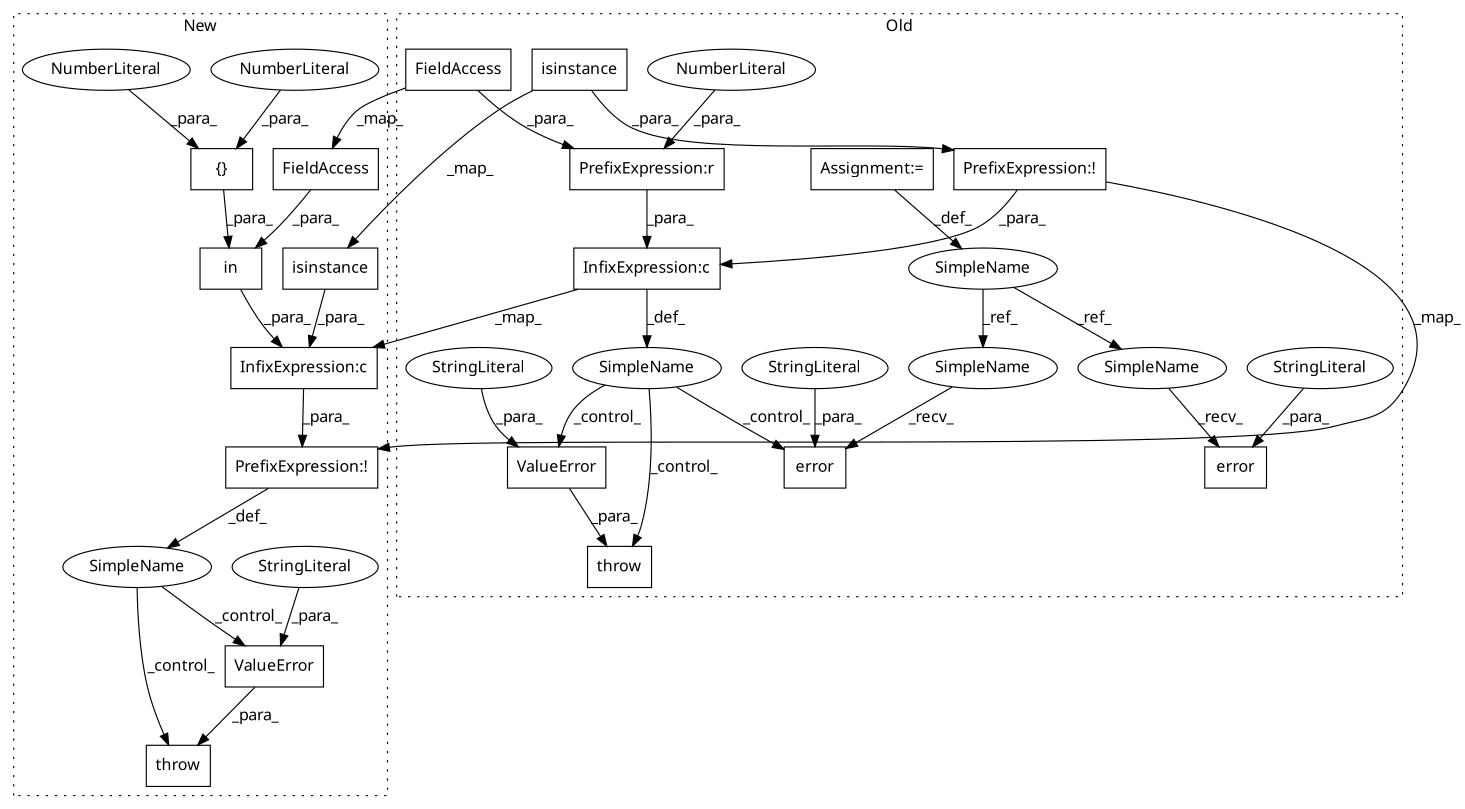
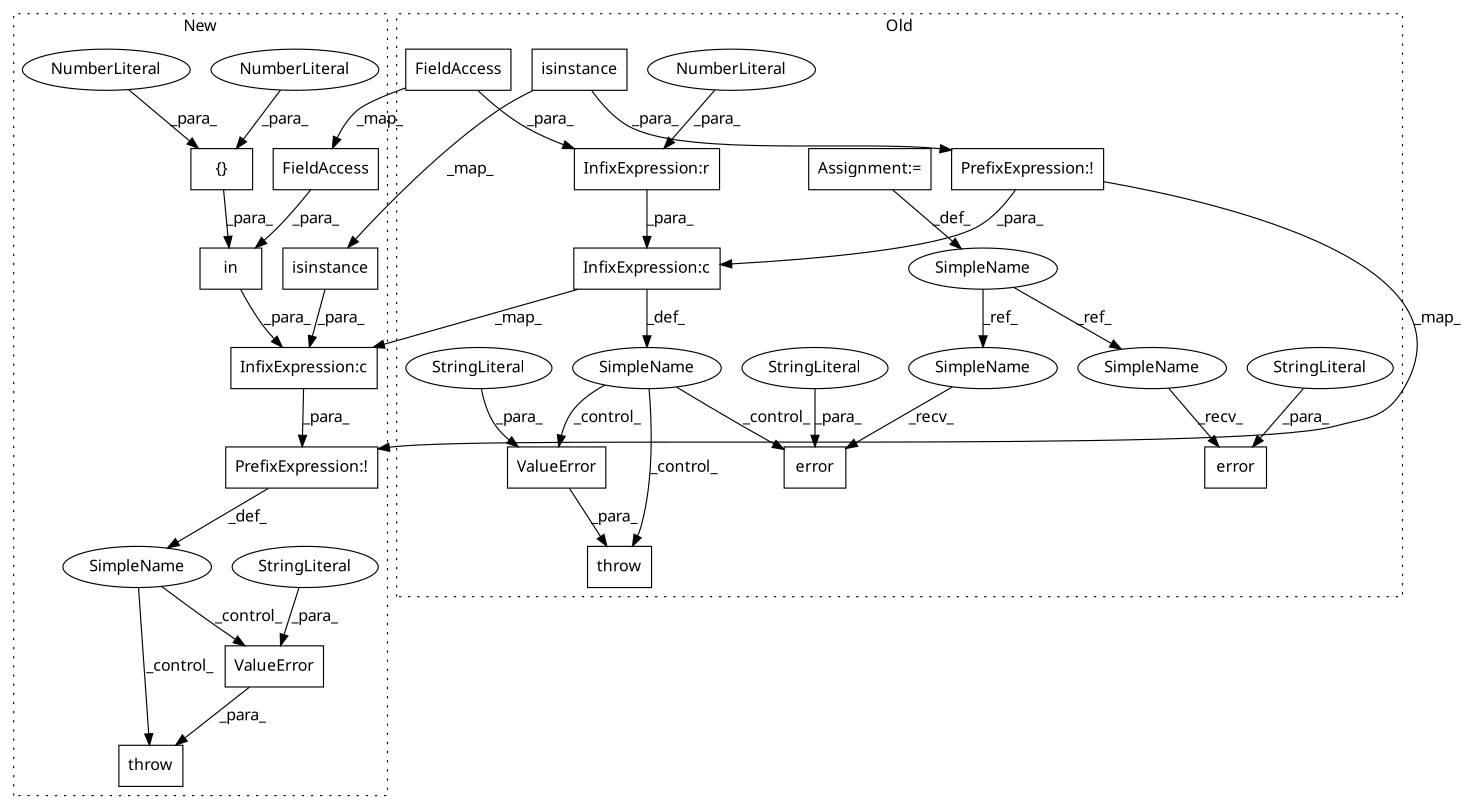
(647, 169) -> (647, 169)
